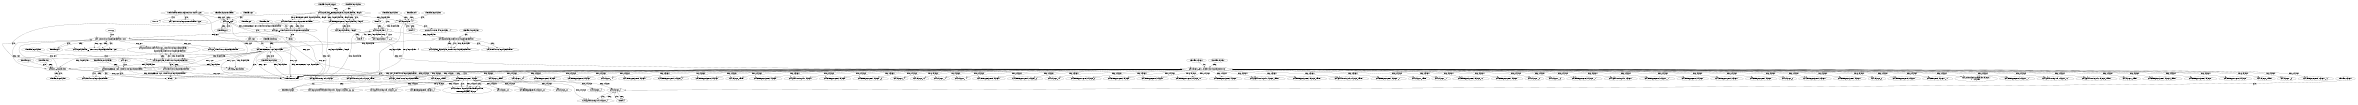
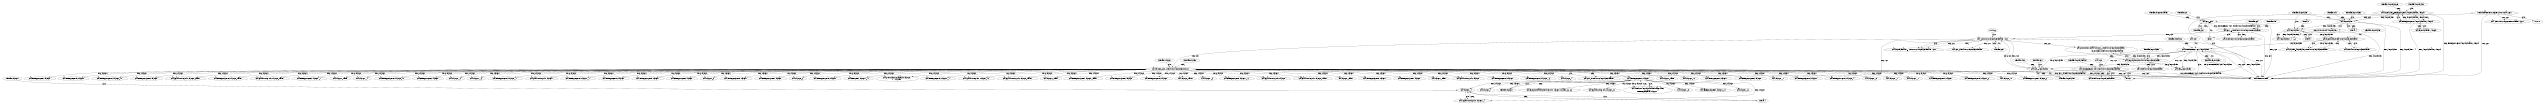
(300, 14) -> (2428, 73)
(187, 17) -> (2506, 17)
(423, 90) -> none
